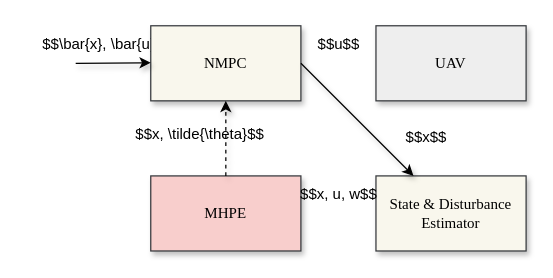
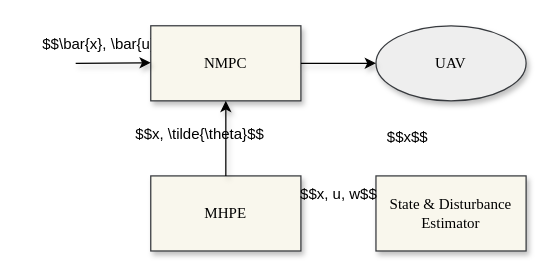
(338, 44) -> none
(451, 63) -> (451, 63)
(354, 116) -> (334, 63)
(426, 137) -> (407, 137)
(226, 141) -> (226, 141)
(226, 213) -> (226, 213)
